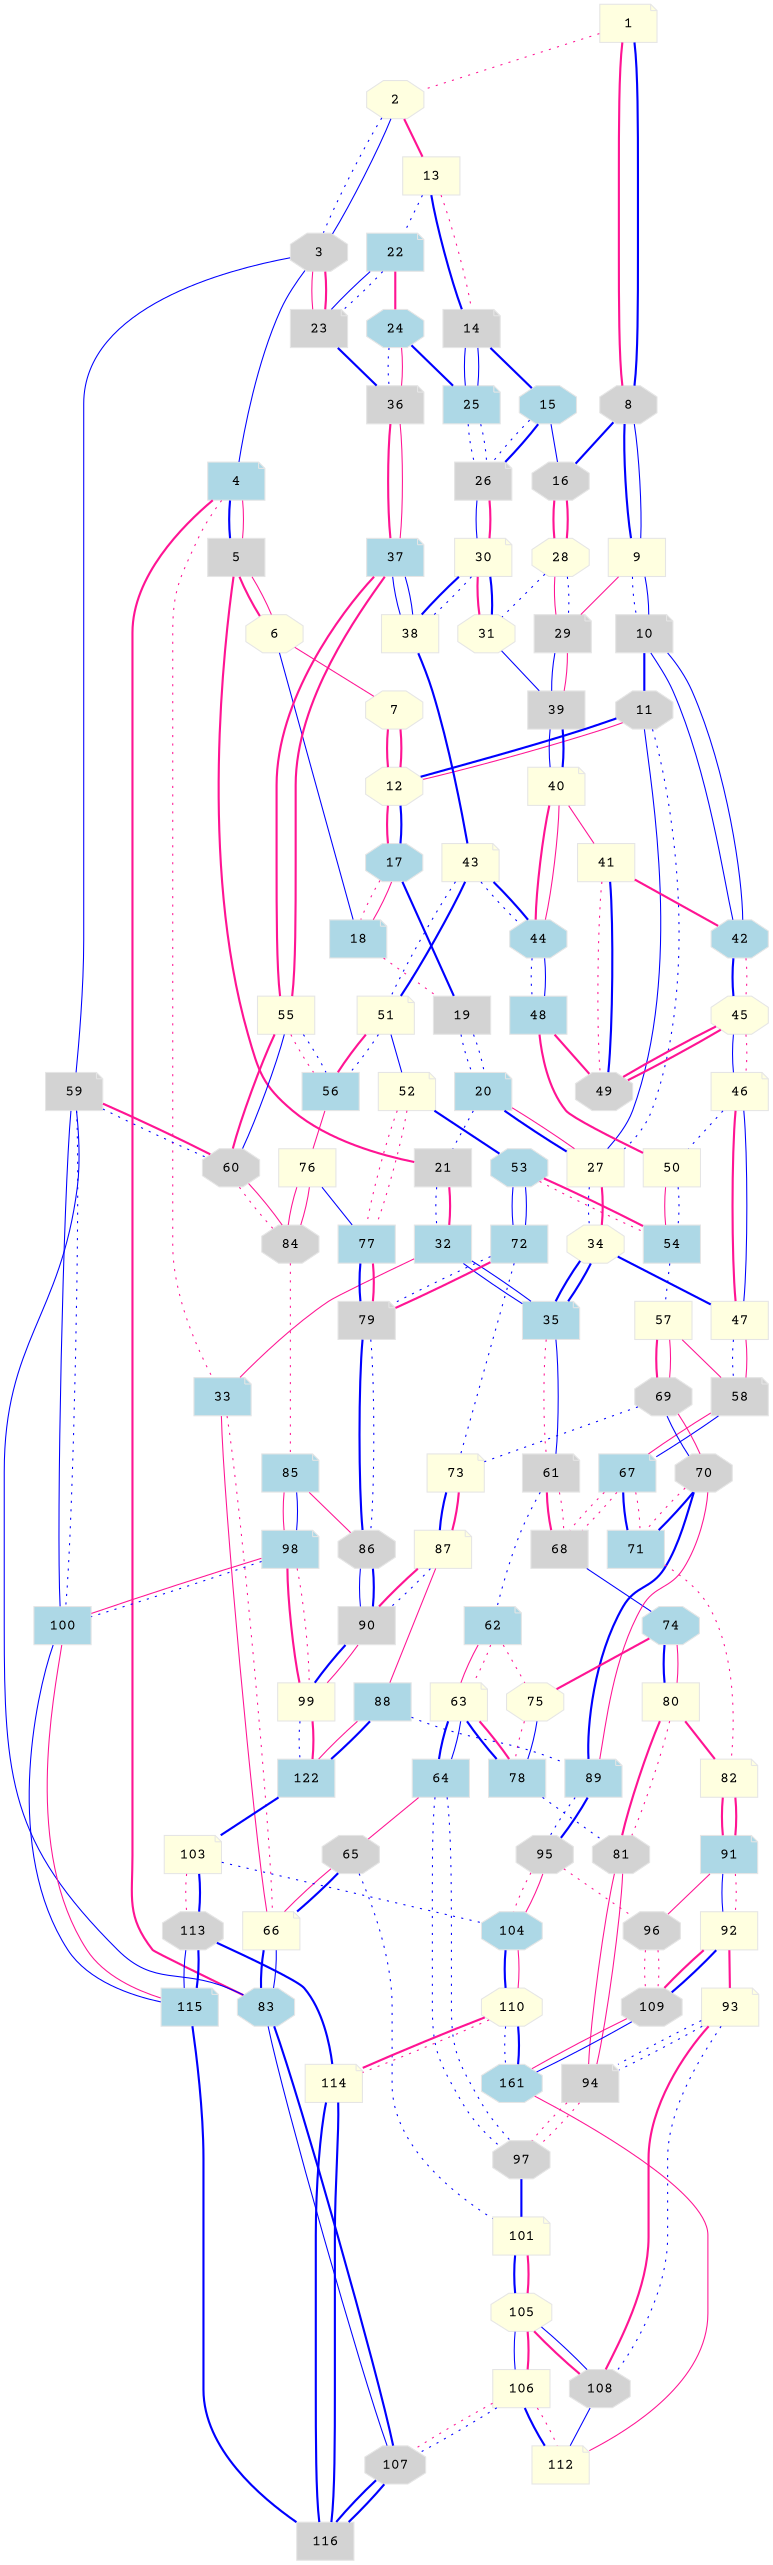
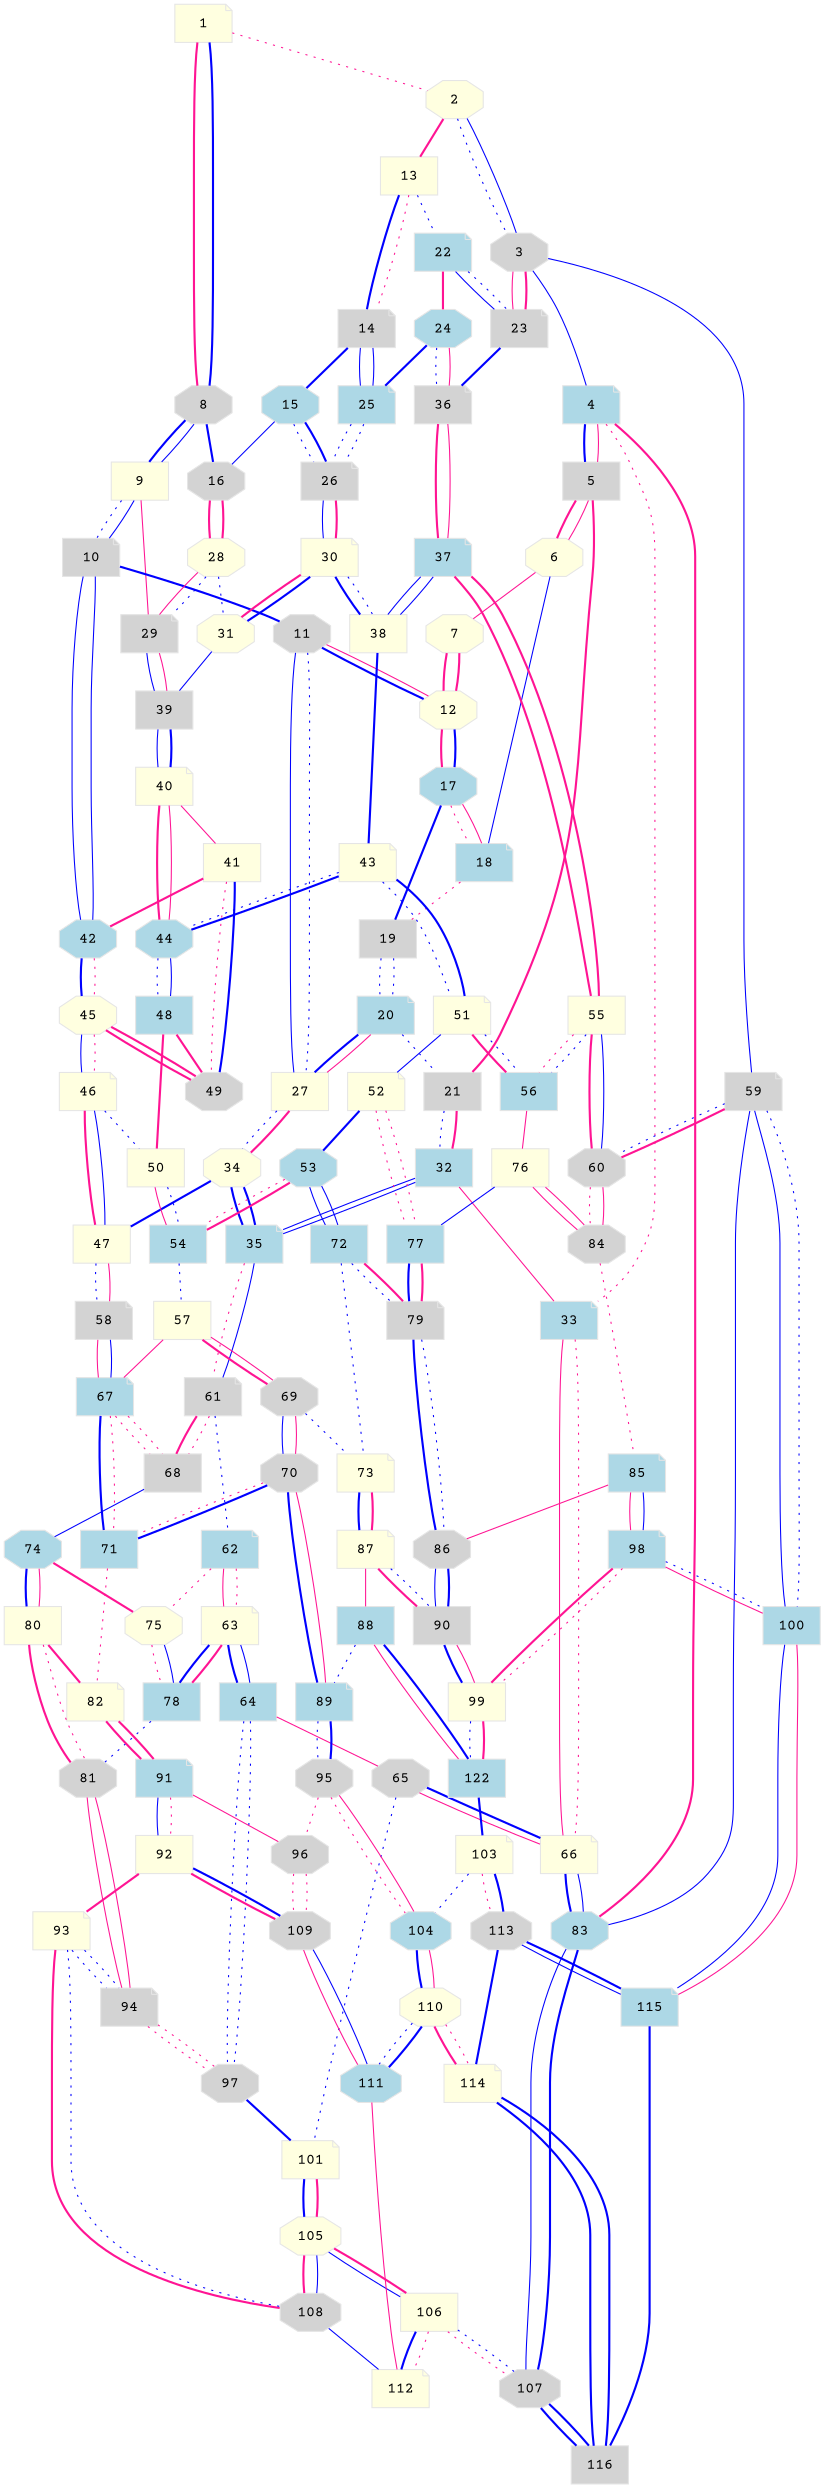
(702, 1359) -> (143, 1359)
(512, 2083) -> (371, 2083)
